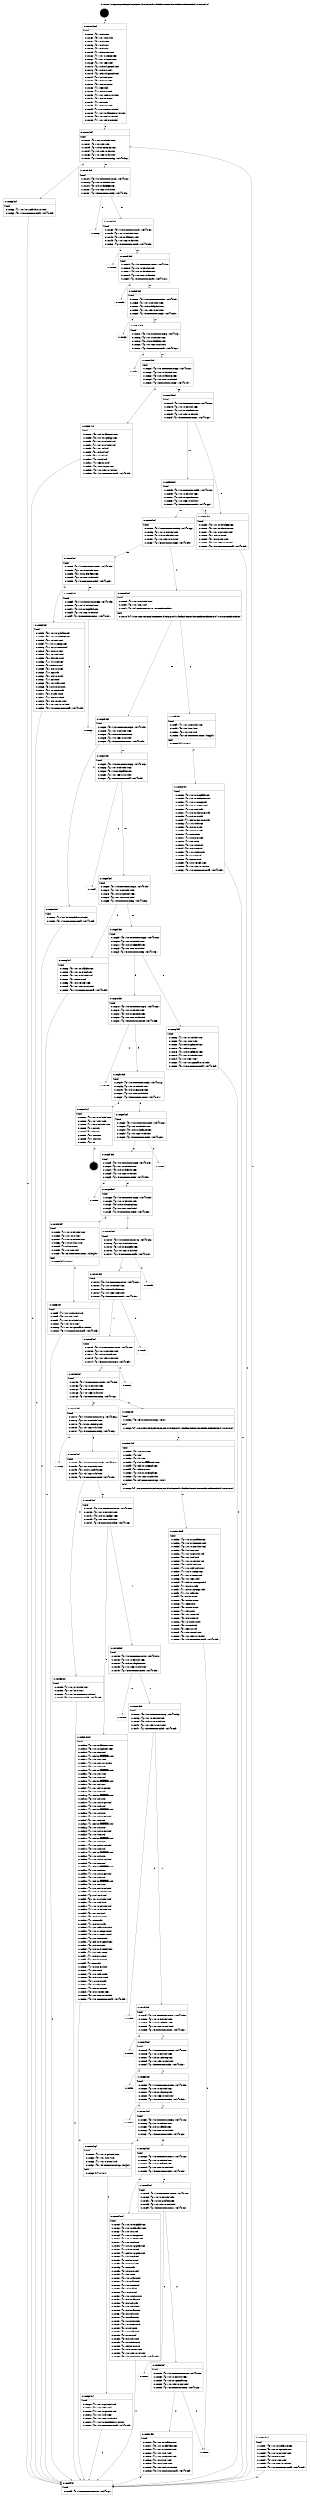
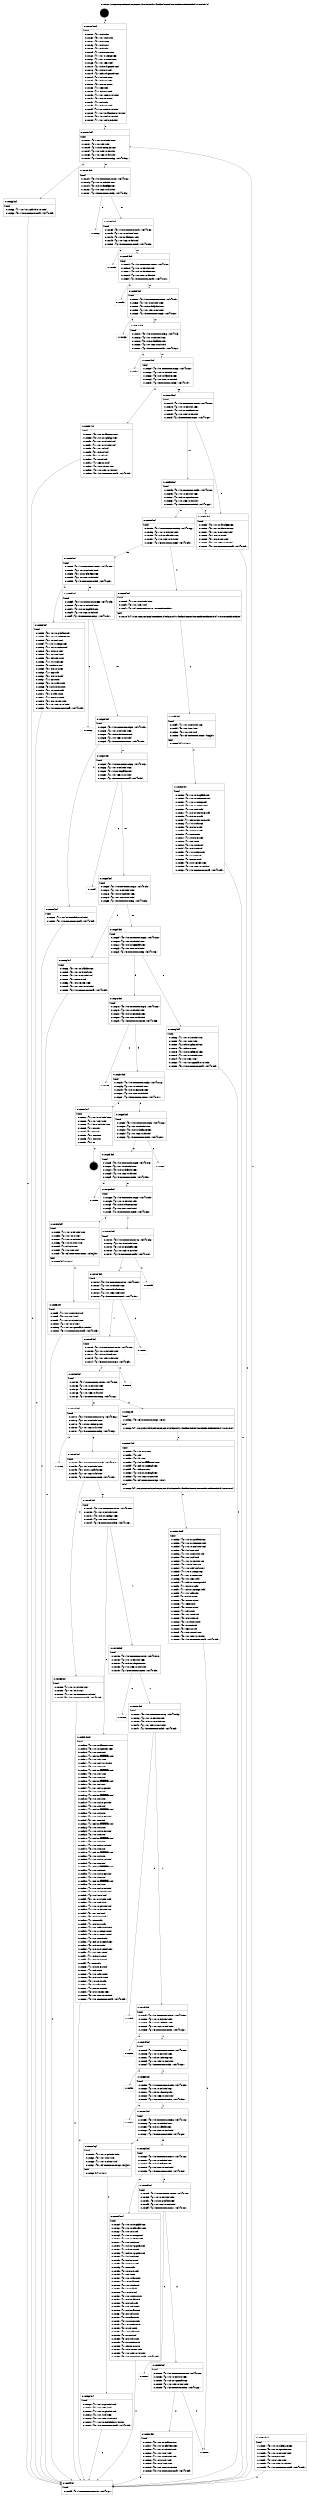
(150, 667) -> (105, 667)
